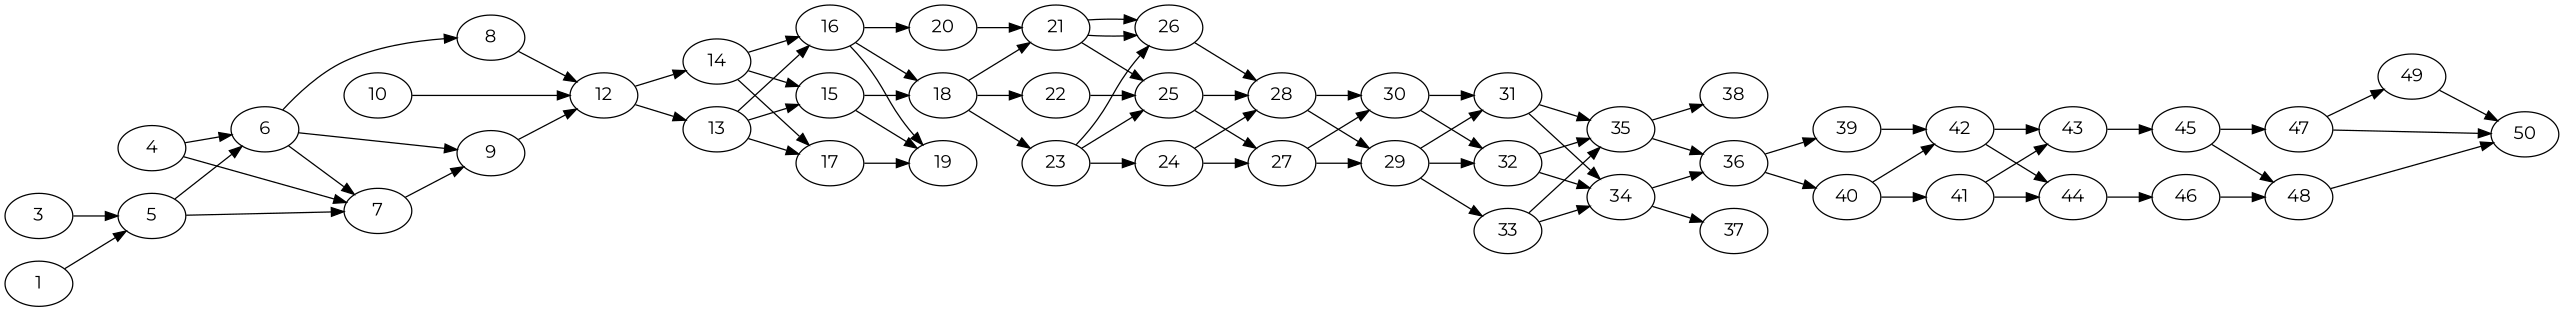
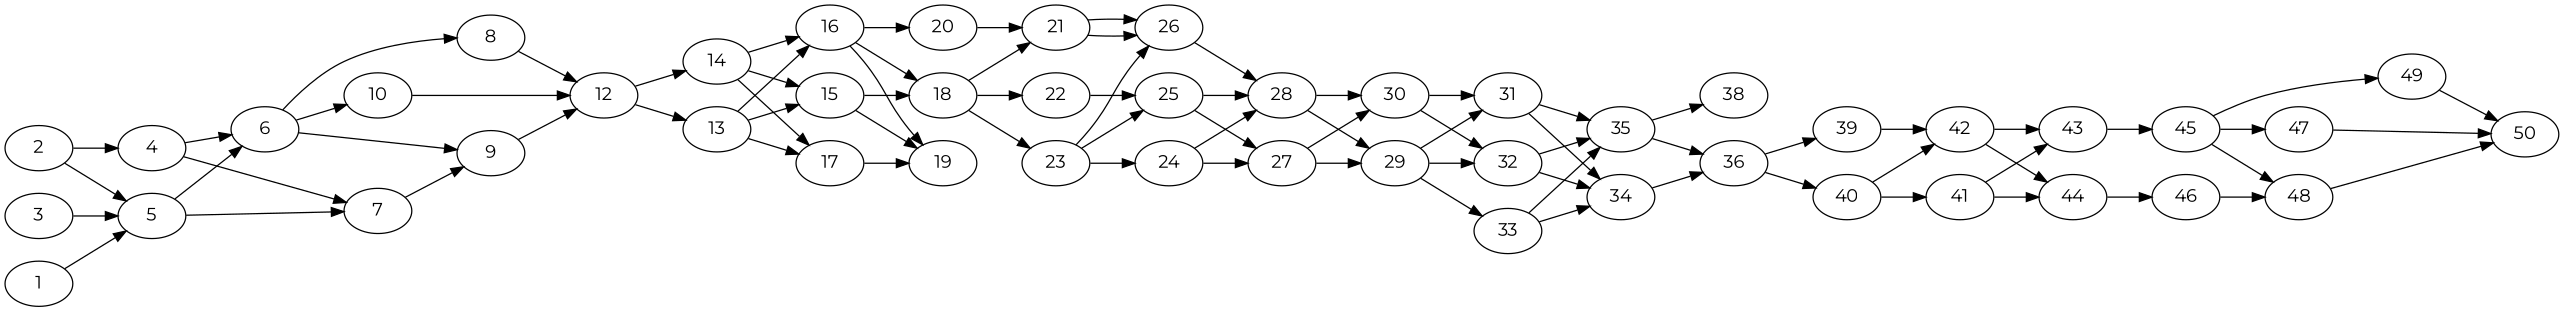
(1107, 58) -> none
(2350, 106) -> (2287, 90)
none -> (39, 148)
(316, 166) -> (315, 114)
(1734, 231) -> none
